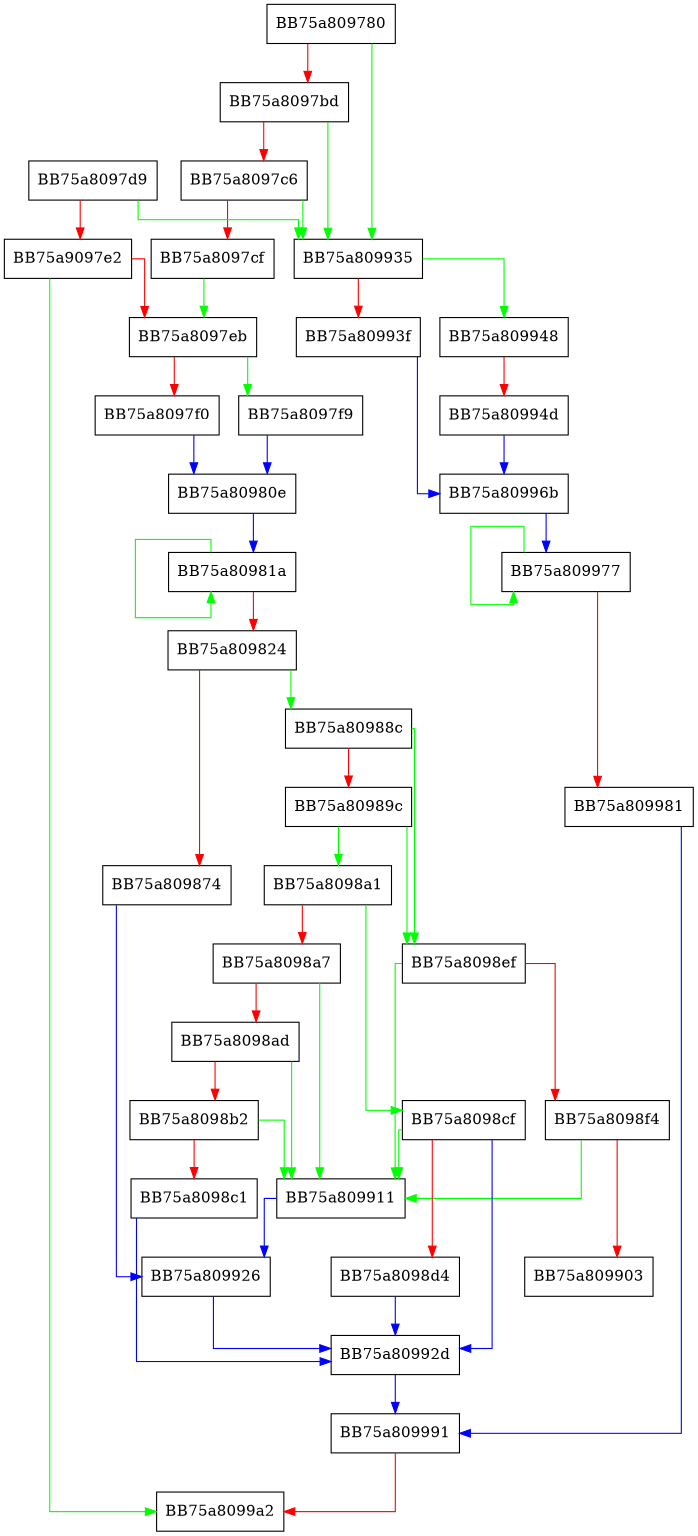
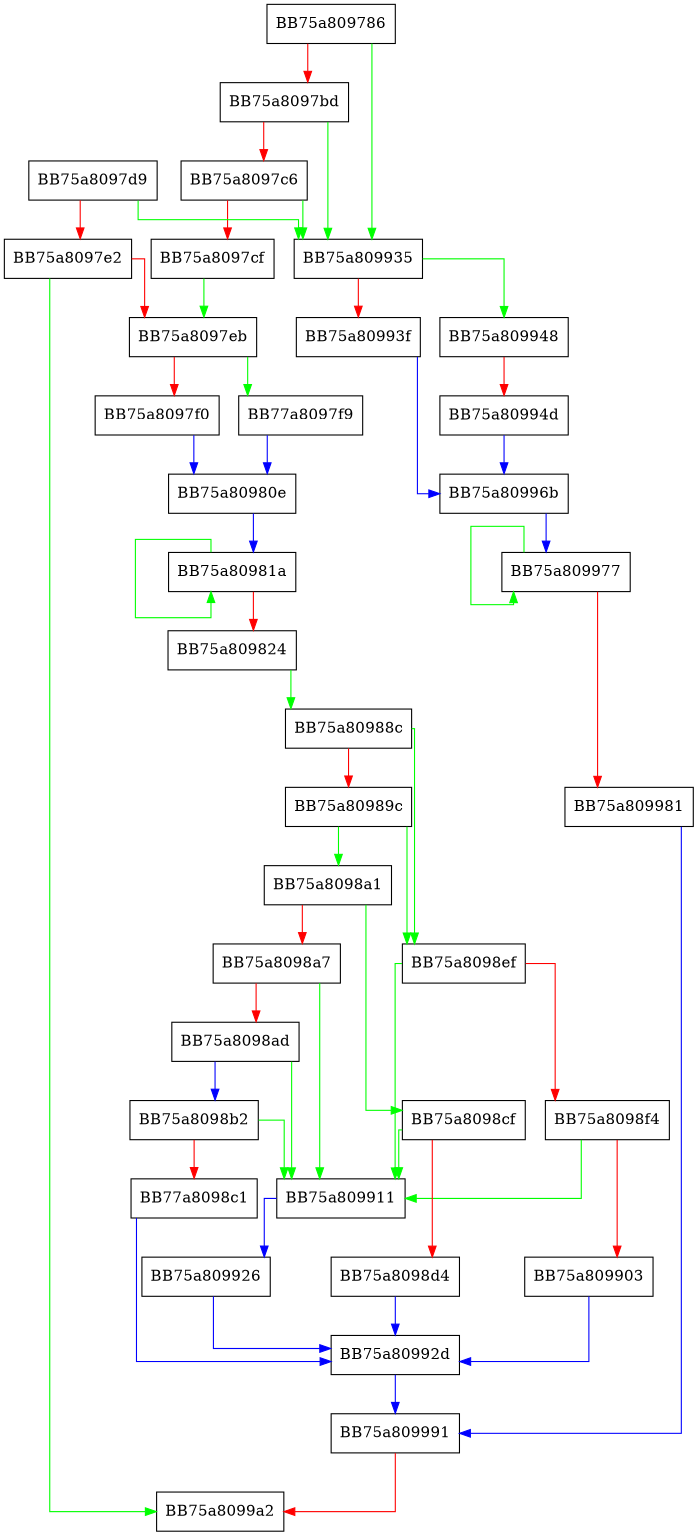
(331, 24) -> (331, 24)
(68, 259) -> (68, 259)
(301, 415) -> (301, 415)
(167, 885) -> none
(215, 1075) -> (215, 1075)
(194, 1198) -> (194, 1198)
(492, 1255) -> (562, 1362)
